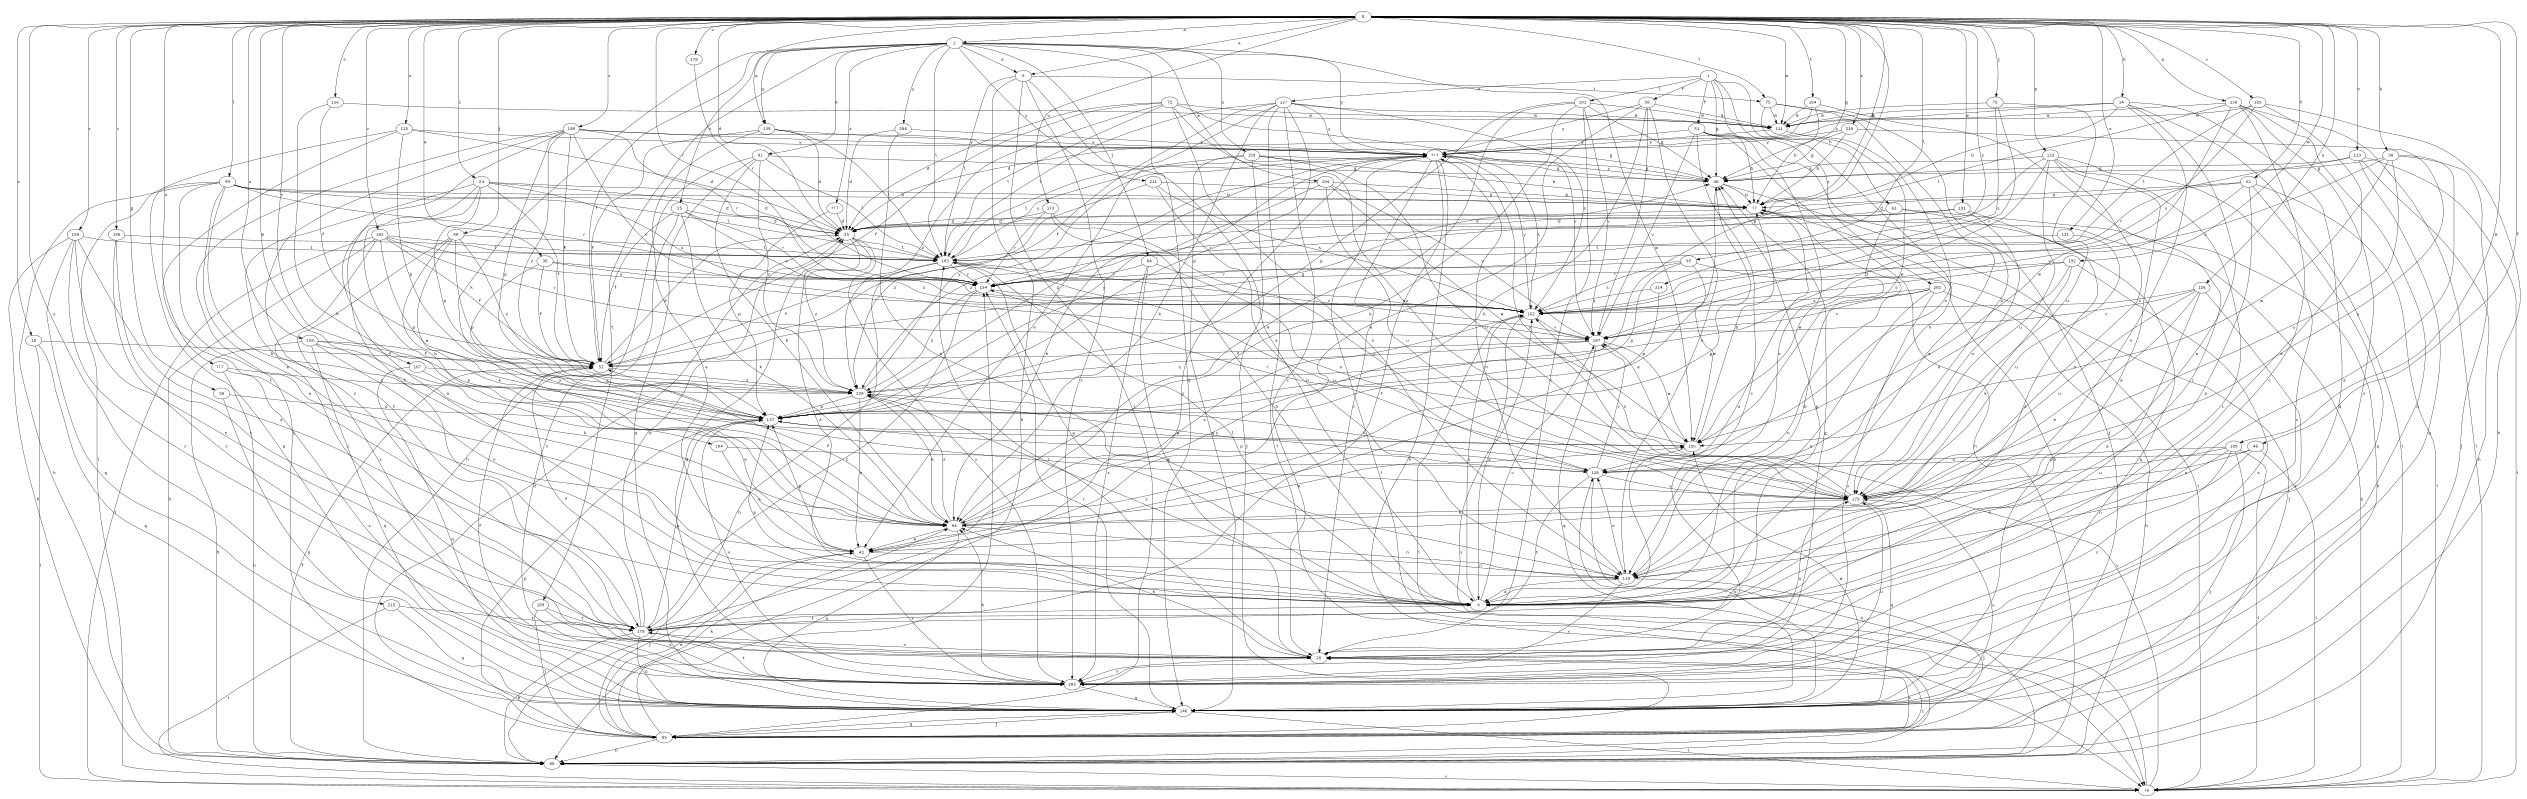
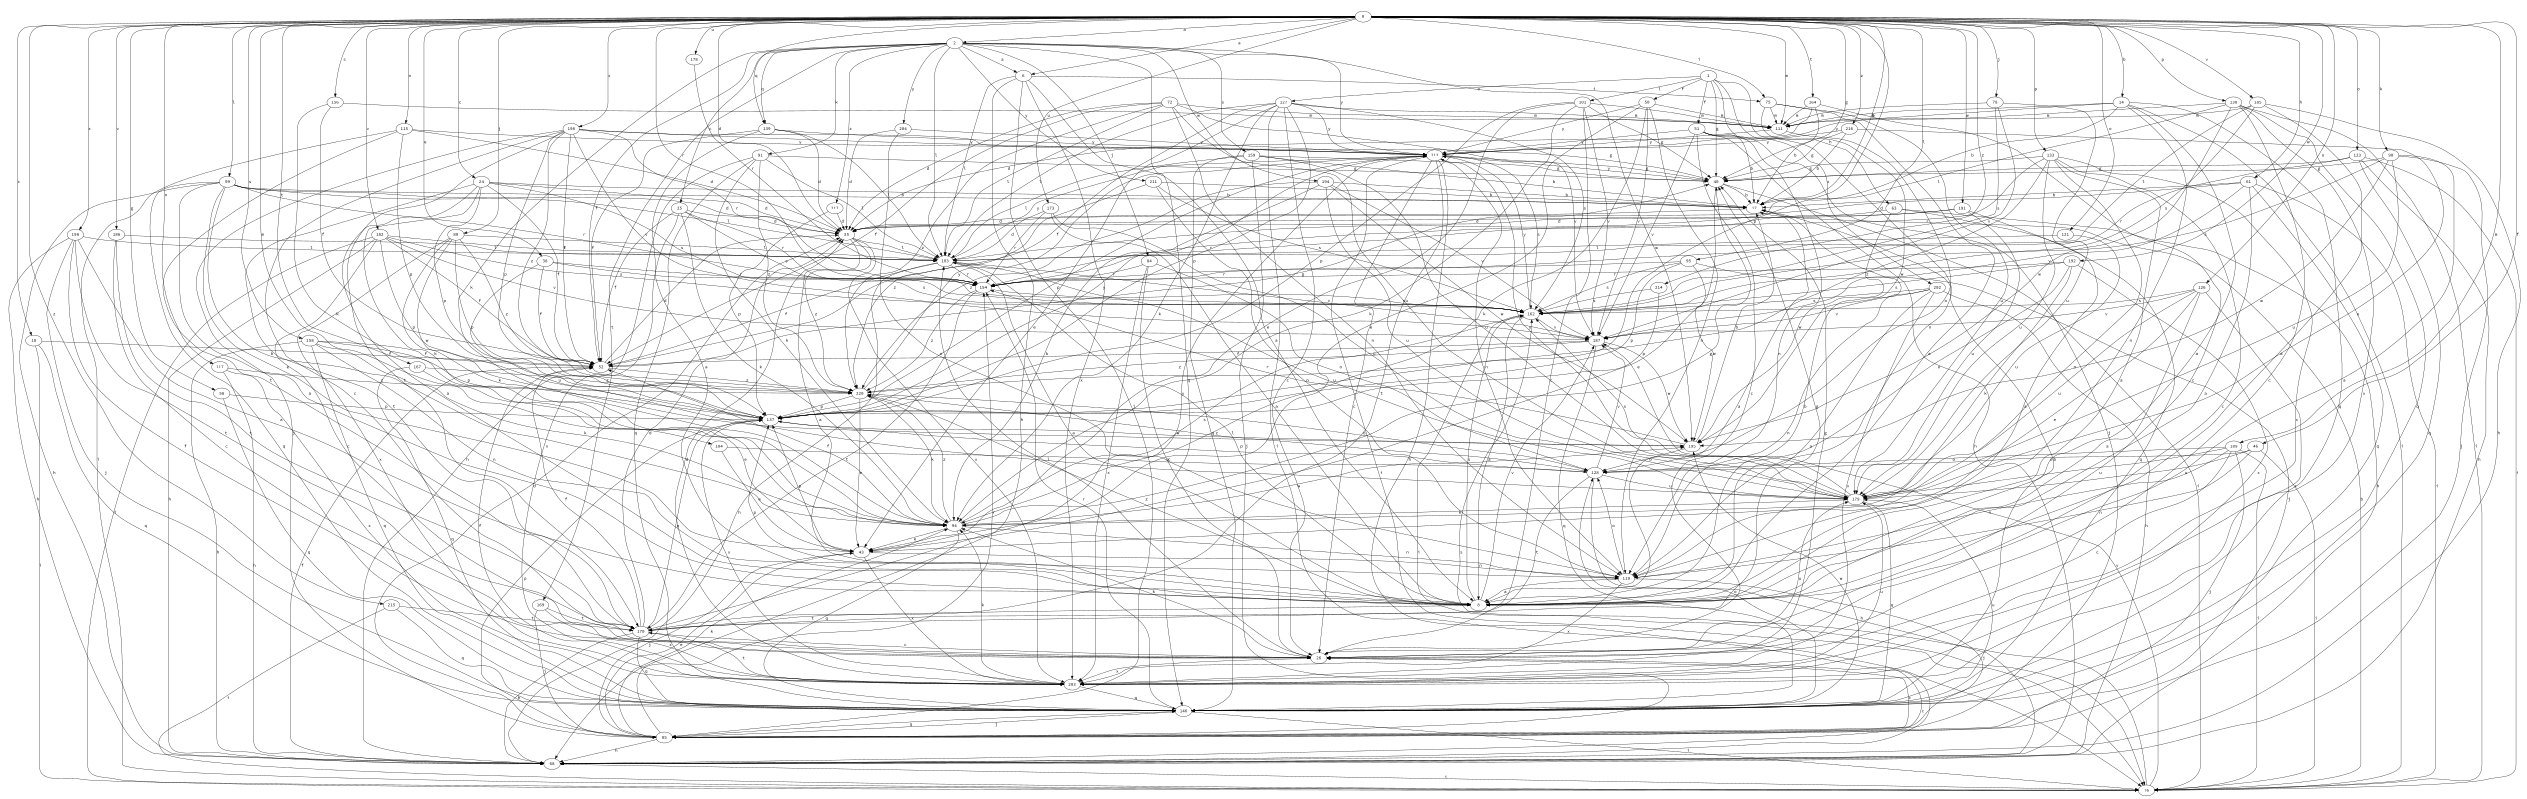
(955, 219) -> (1002, 239)
(185, 446) -> (185, 446)
(106, 473) -> (106, 473)
